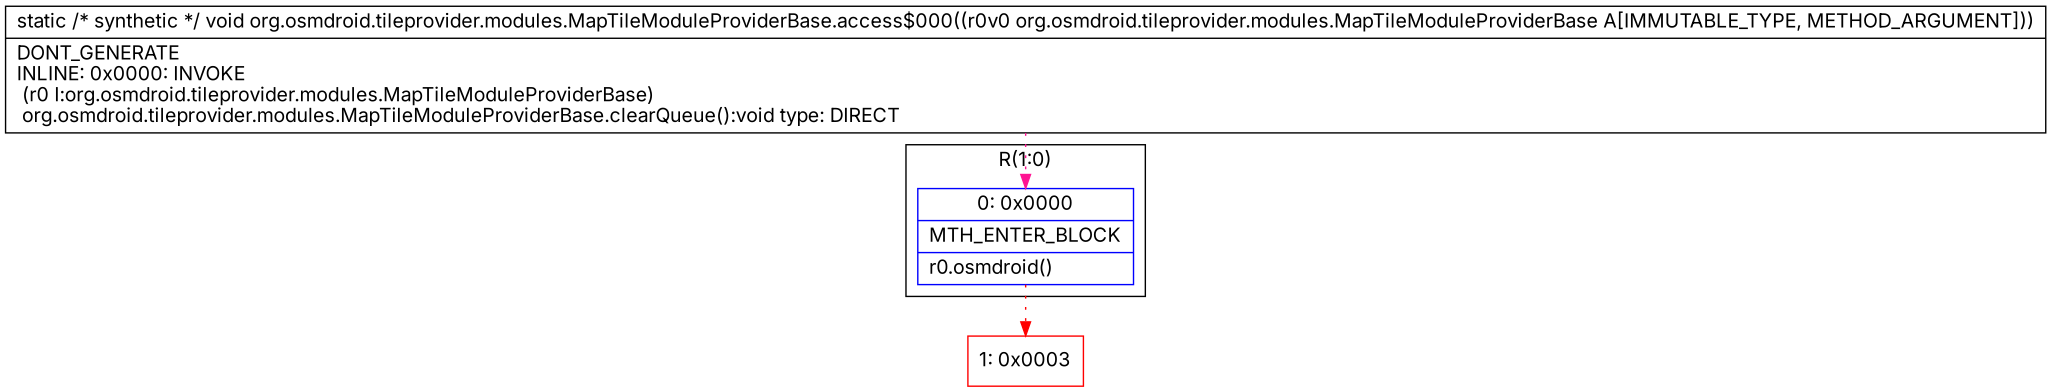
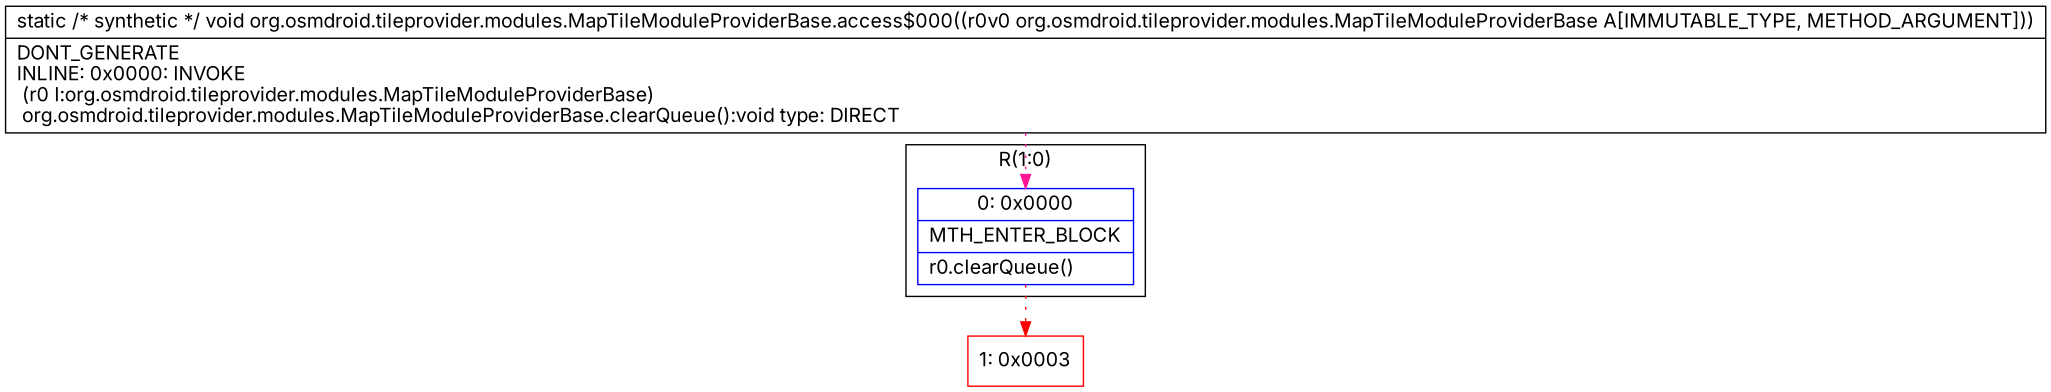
(992, 268) -> (1002, 268)
